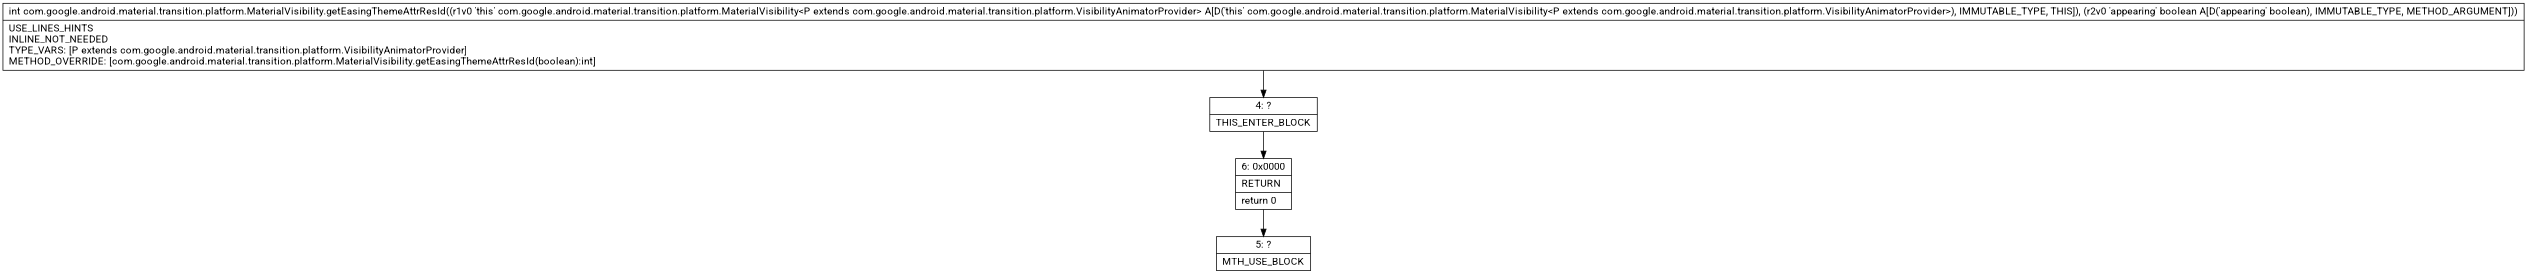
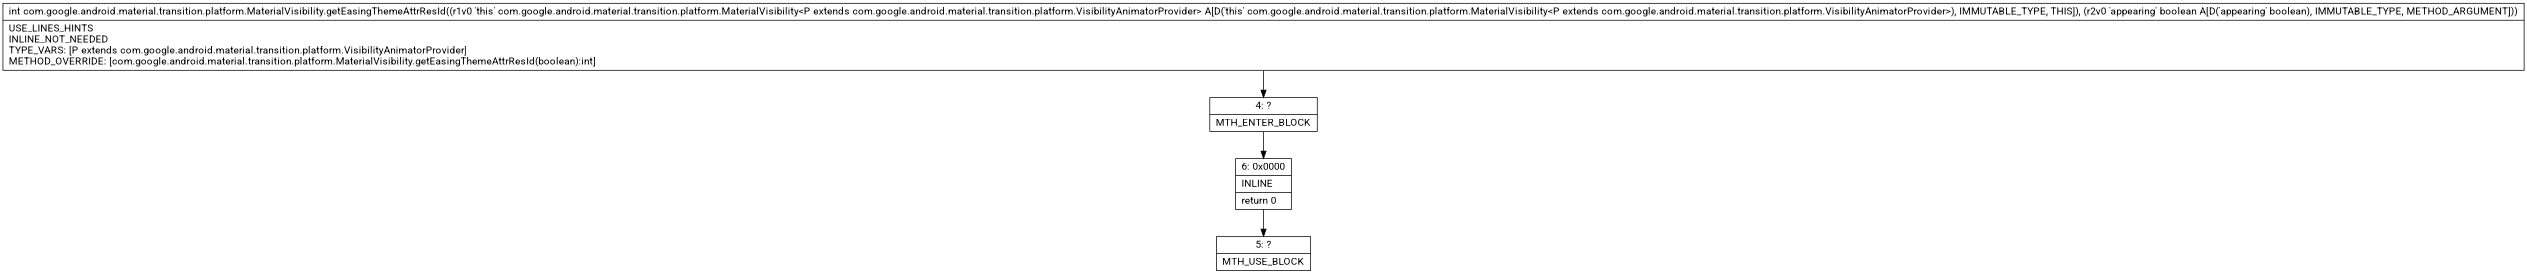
(1264, 123) -> (1264, 123)
(1261, 184) -> (1257, 184)
